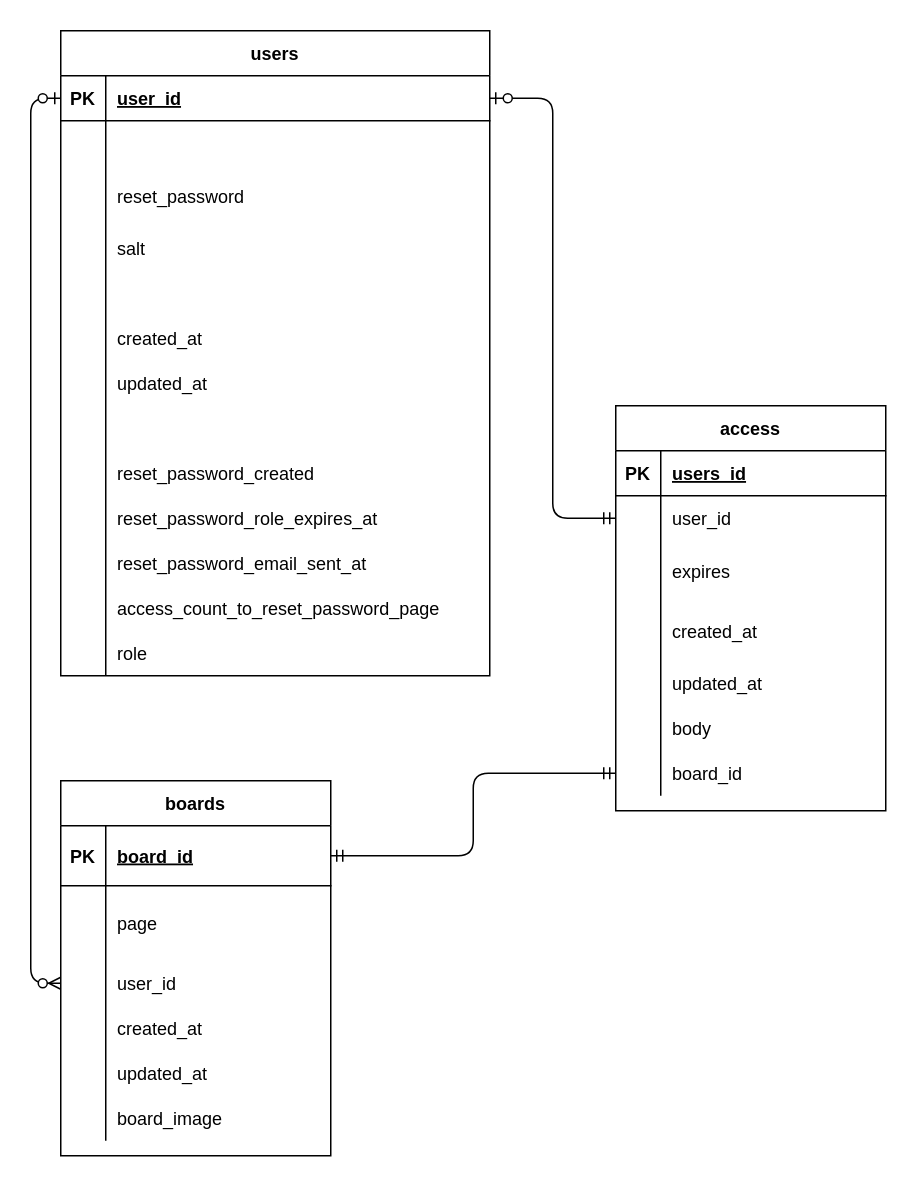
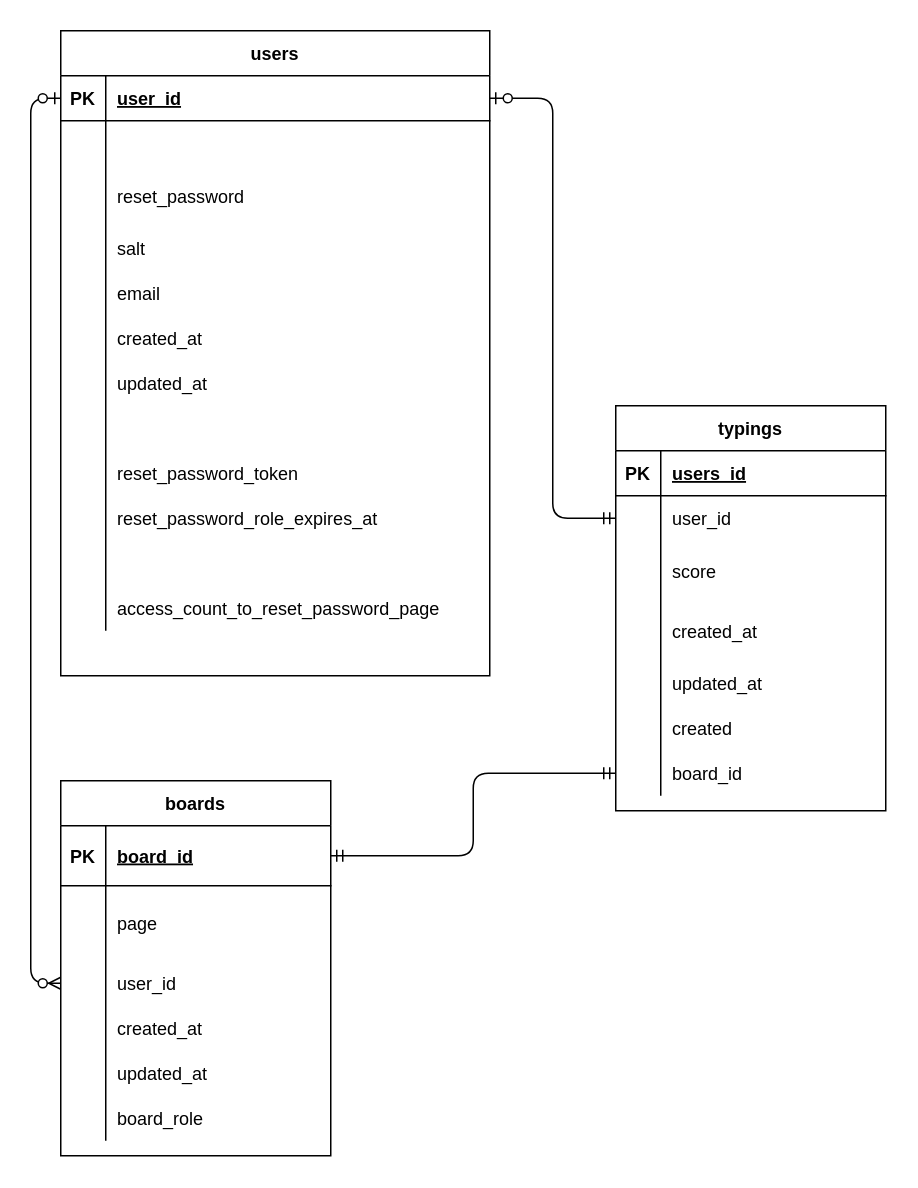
none -> (298, 293)
(750, 429) -> (750, 429)
(228, 474) -> (218, 474)
(298, 563) -> none
(705, 572) -> (697, 572)
(298, 653) -> none
(692, 729) -> (707, 729)
(170, 1119) -> (165, 1119)
